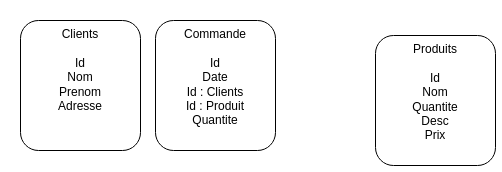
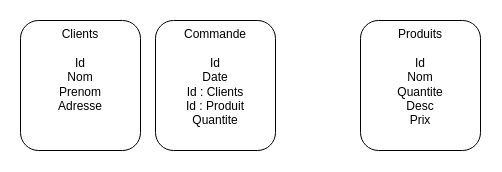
(436, 101) -> (421, 86)
